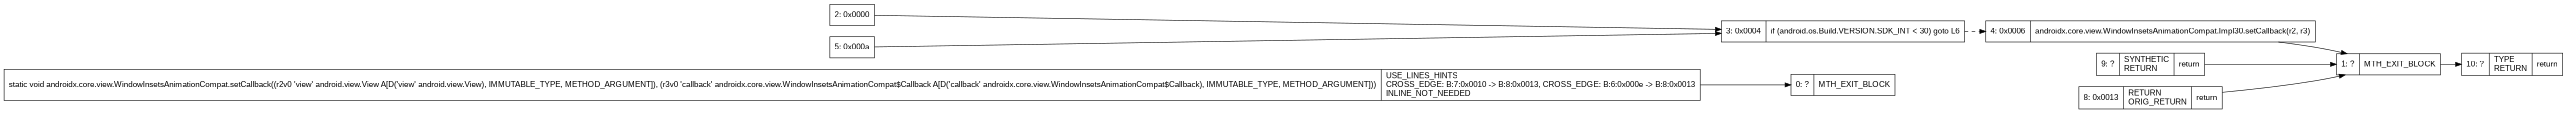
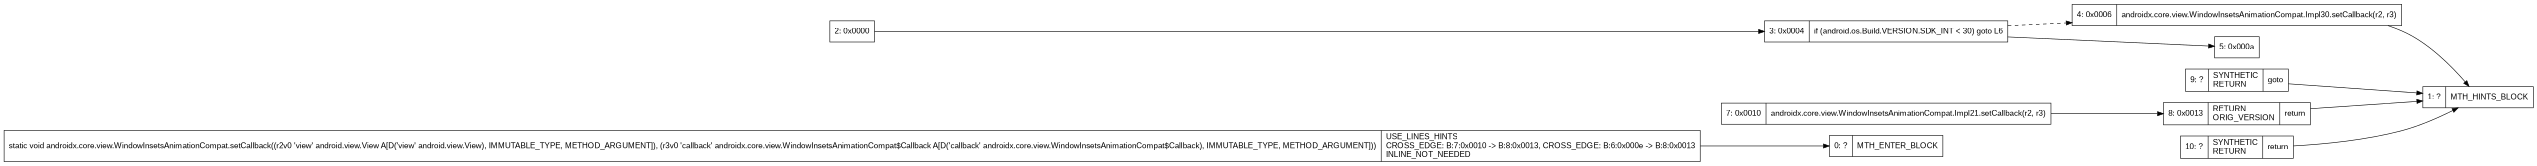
(1295, 40) -> (2108, 41)
(2505, 60) -> (2235, 142)
(2189, 64) -> (2276, 80)
(2400, 64) -> (2490, 97)
(2448, 64) -> (2375, 137)
(1854, 85) -> (1898, 146)
(2158, 102) -> (2244, 118)
none -> (1886, 114)
